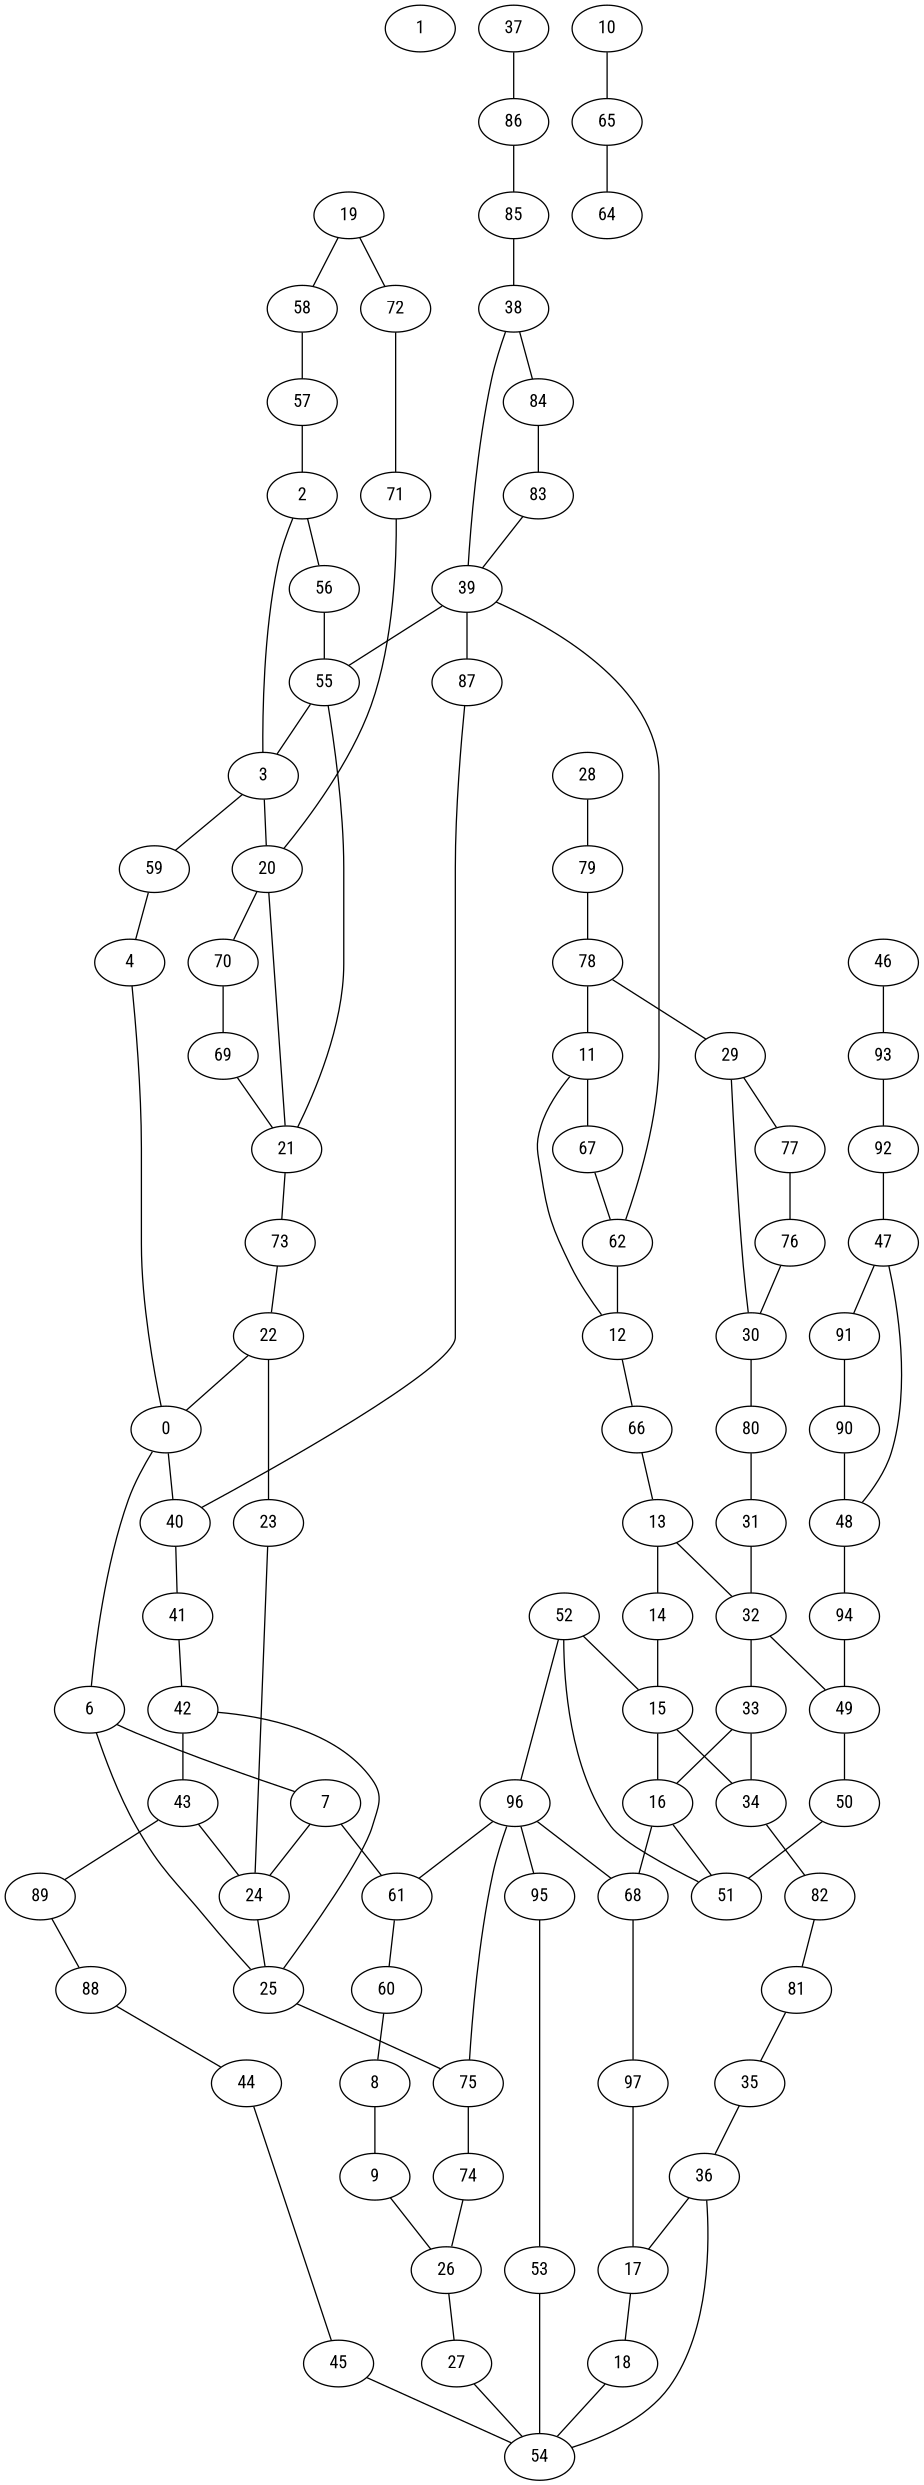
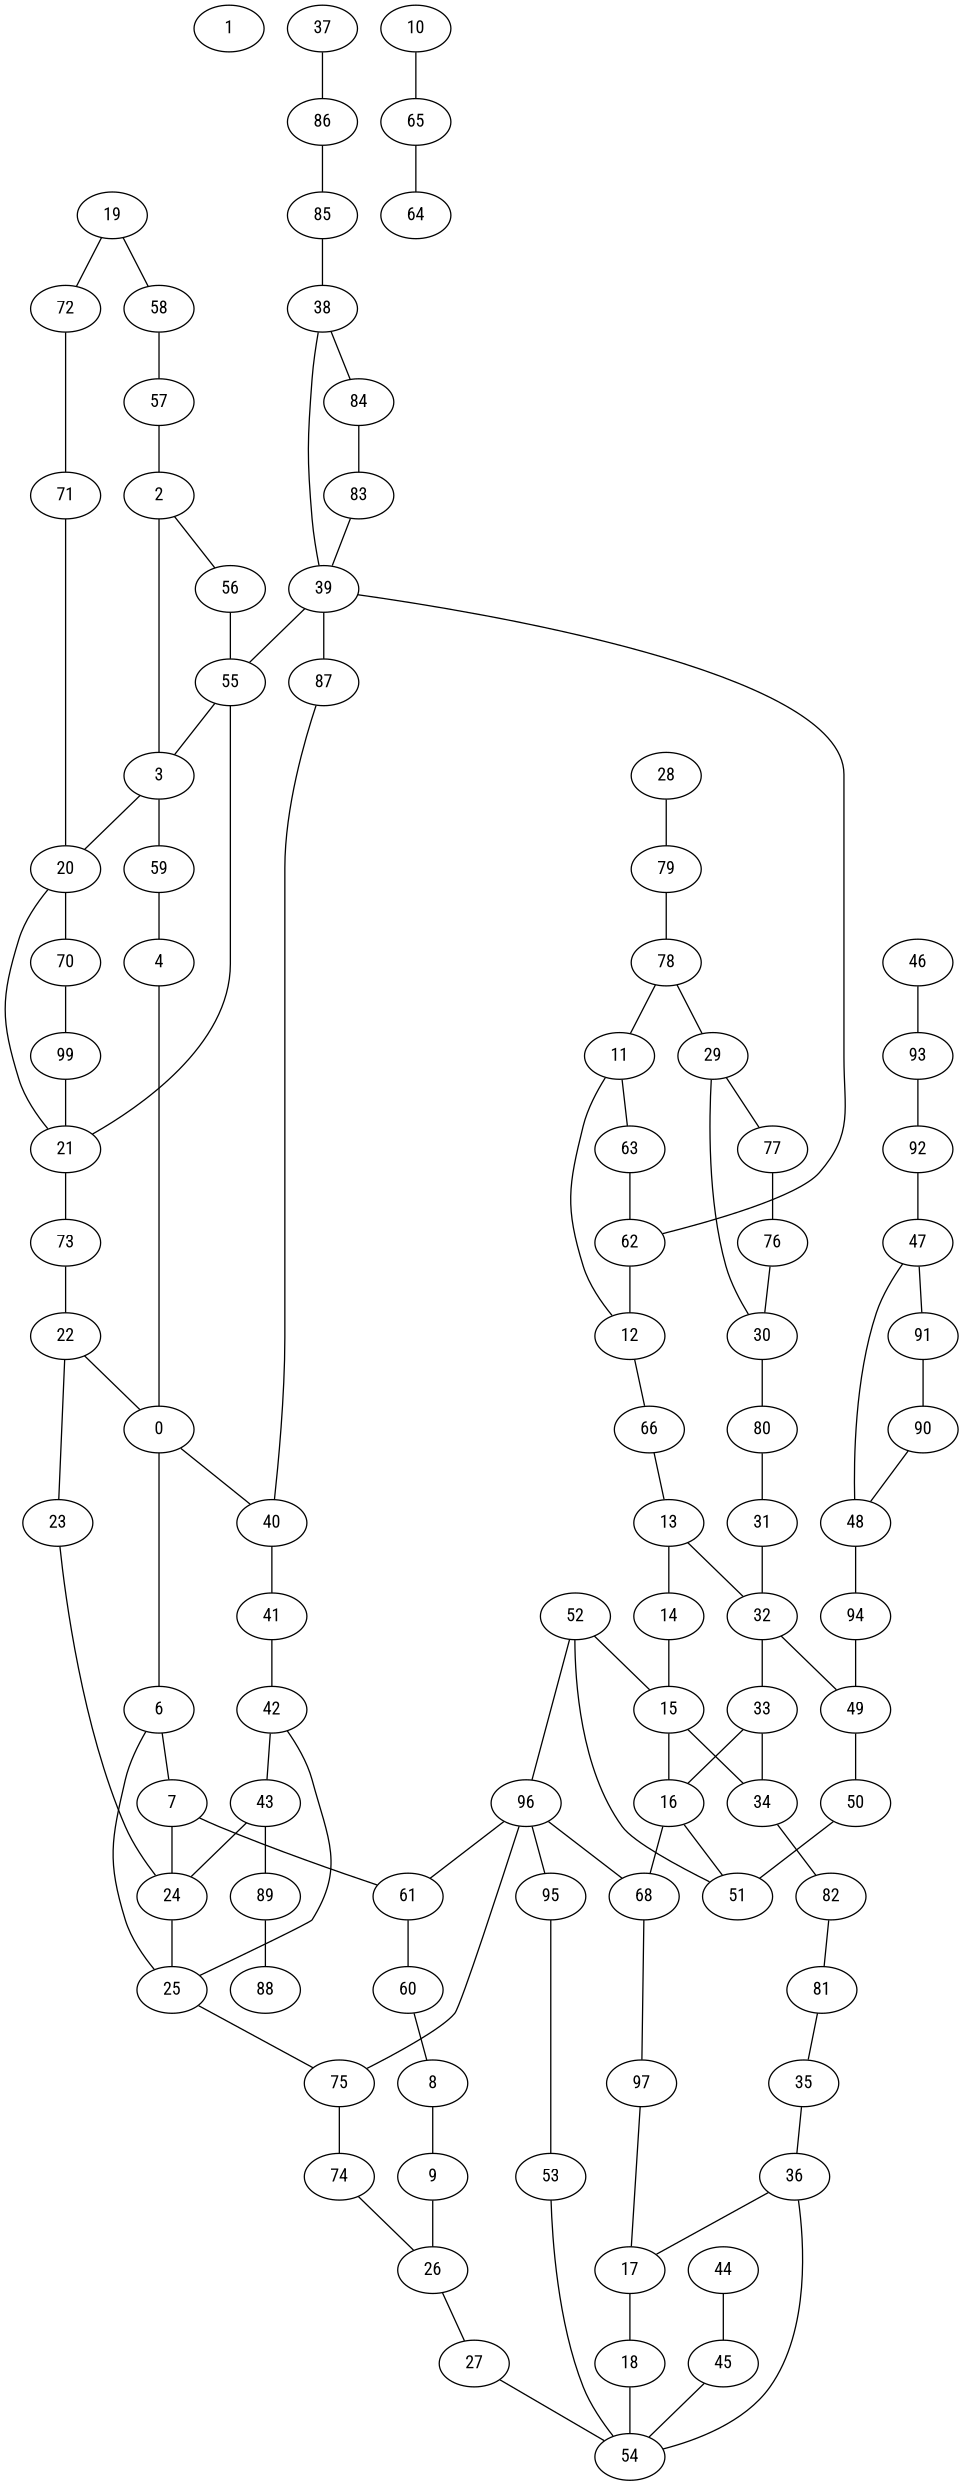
(223, 1056) -> (66, 1056)
(588, 1149) -> (630, 1149)
(169, 2037) -> none
